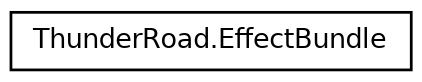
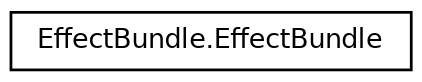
(211, 41) -> (211, 41)
